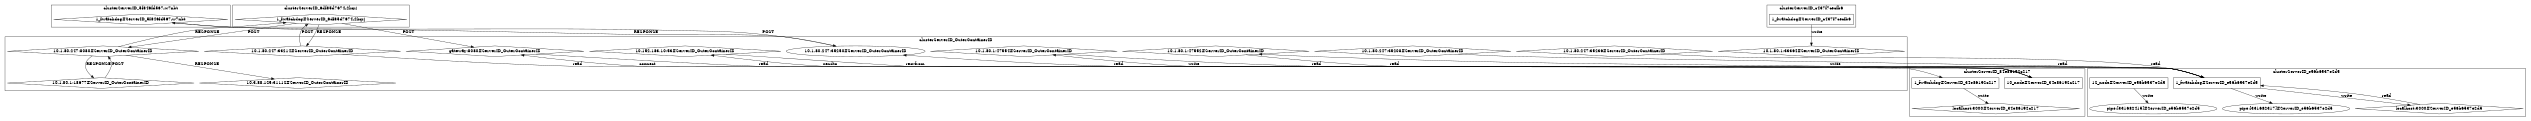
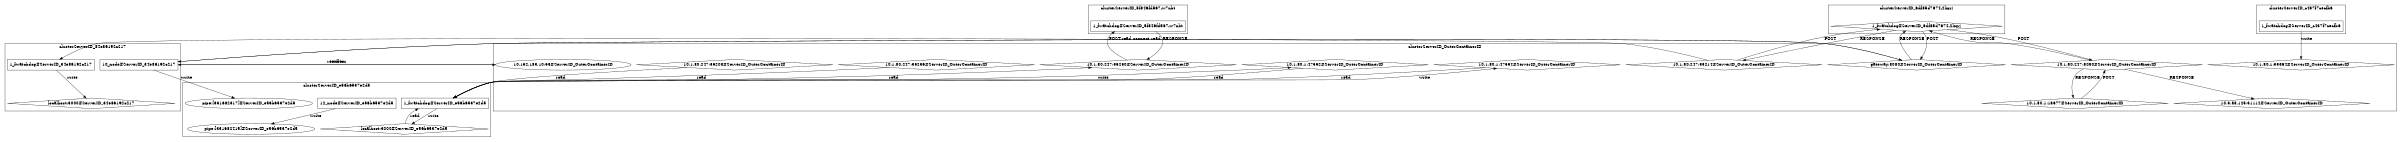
(141, 19) -> (1138, 26)
none -> (1902, 47)
(685, 51) -> (563, 65)
(856, 51) -> (1138, 65)
(2250, 95) -> (195, 84)
